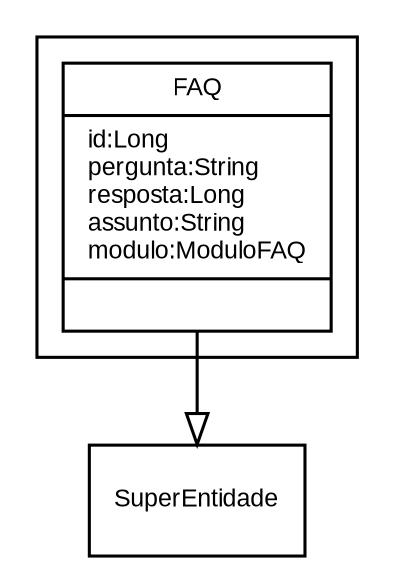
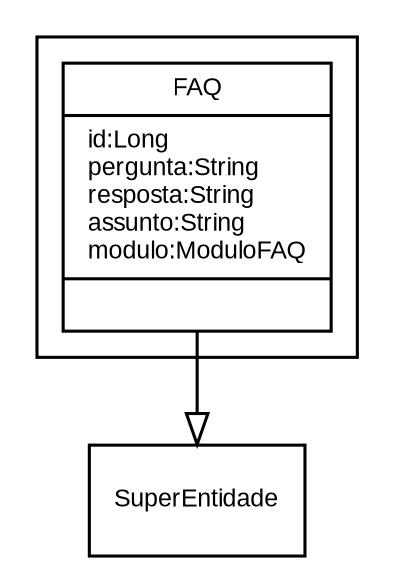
(168, 196) -> (173, 196)
